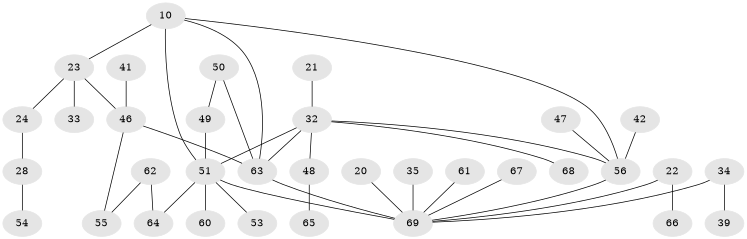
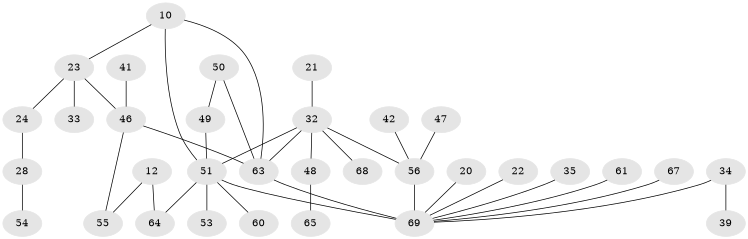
(420, 53) -> none
(151, 172) -> (152, 172)
(673, 223) -> none
